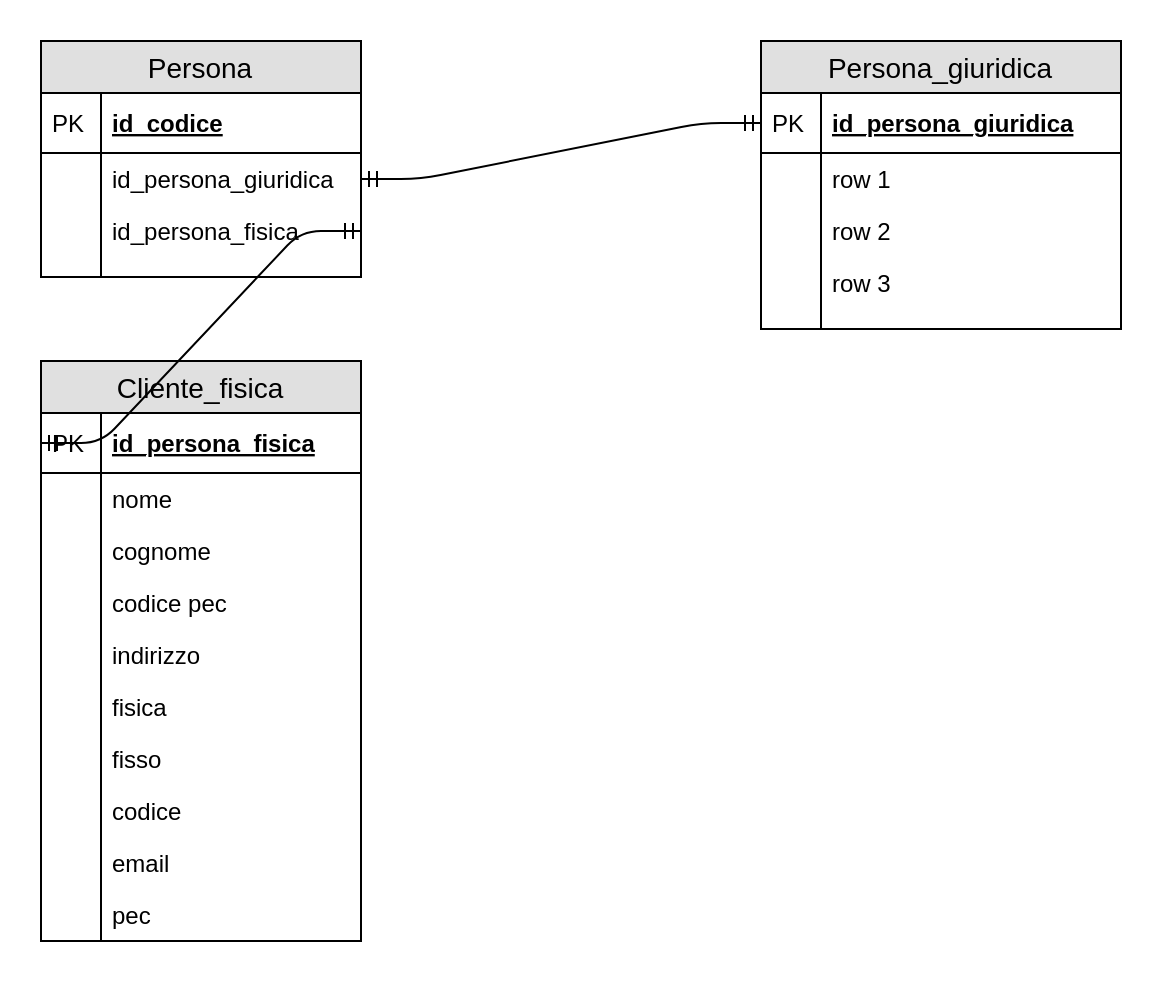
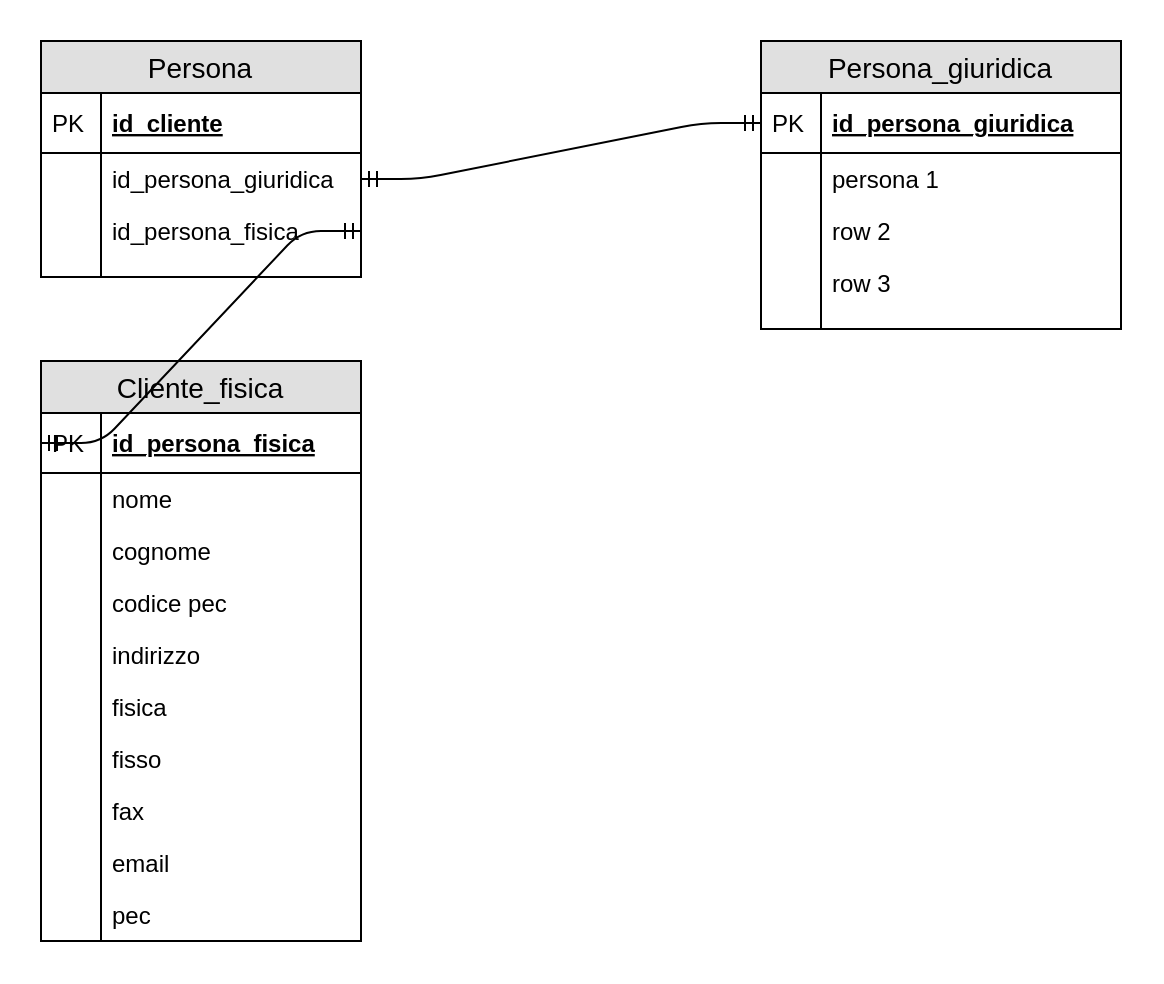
(166, 124) -> (170, 124)
(862, 180) -> (889, 180)
(149, 812) -> (132, 812)
